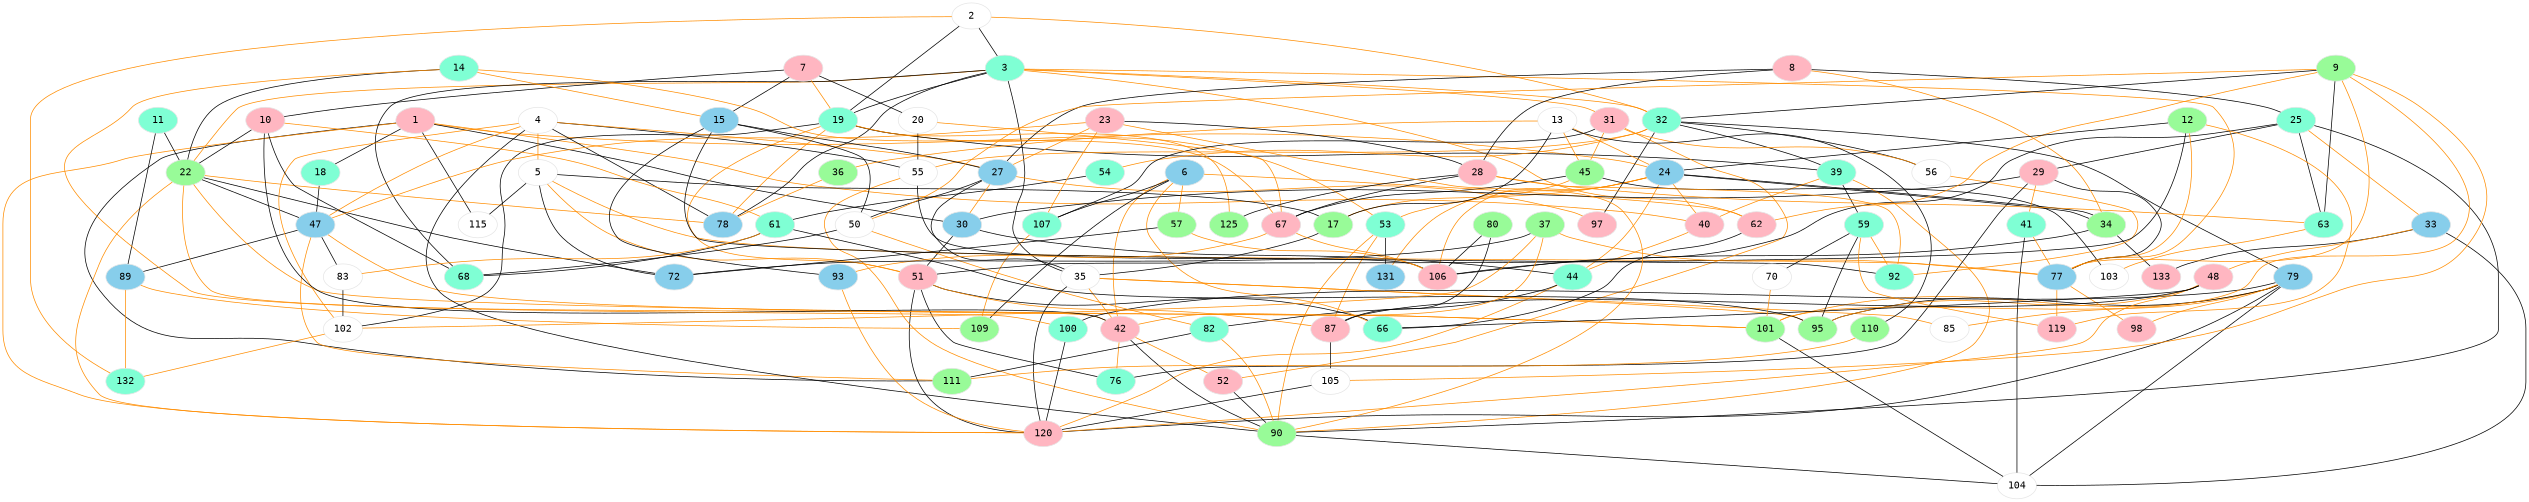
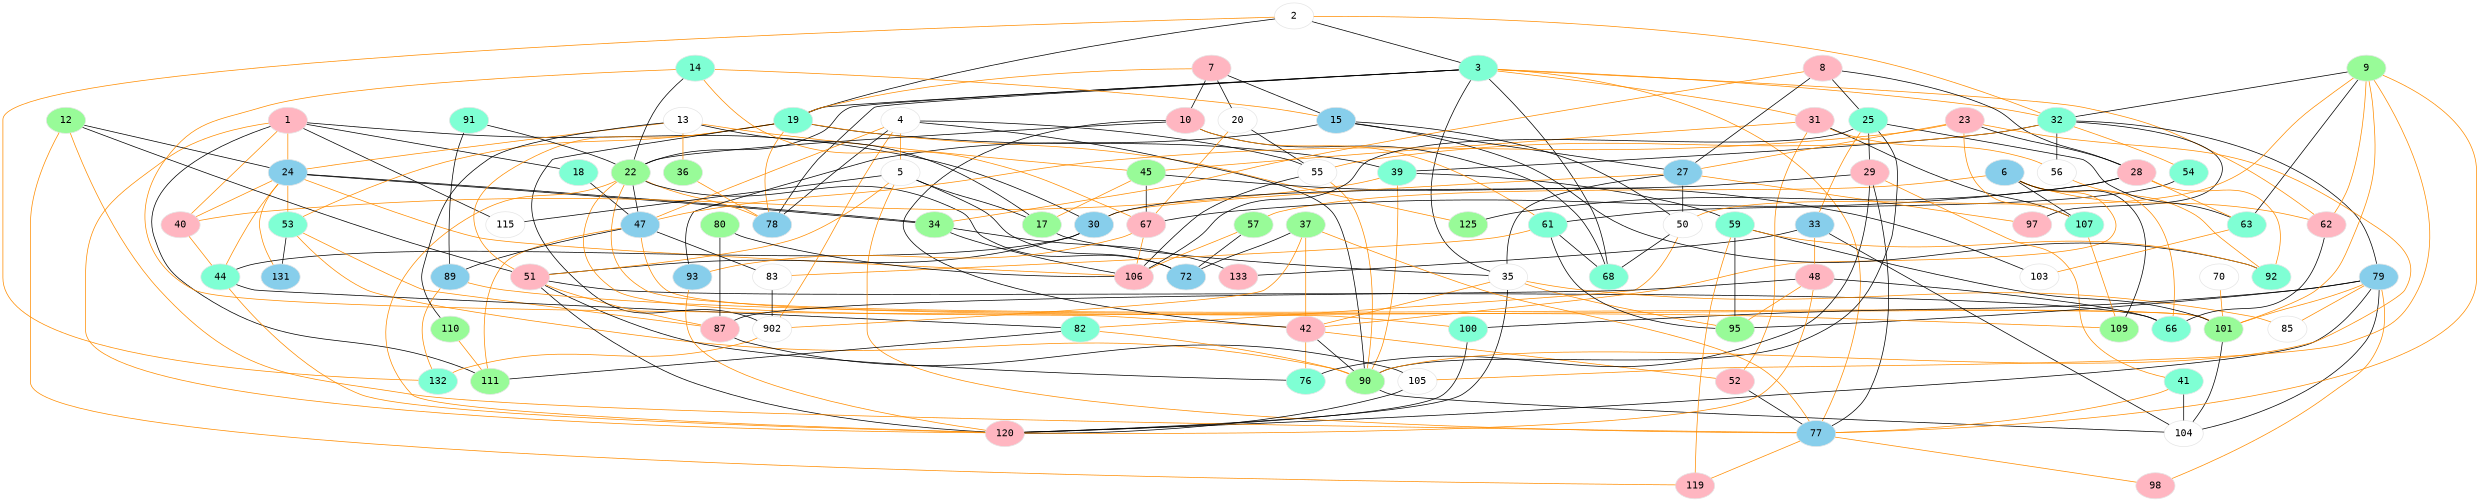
(434, 87) -> (840, 114)
(158, 120) -> (469, 120)
(854, 149) -> none
(1818, 251) -> (1980, 283)
(343, 329) -> (772, 329)
(1250, 407) -> (1775, 407)
